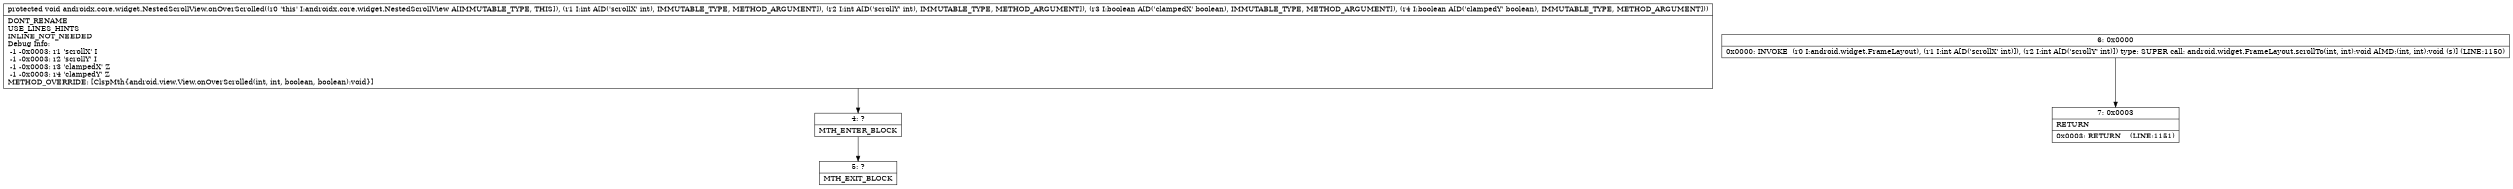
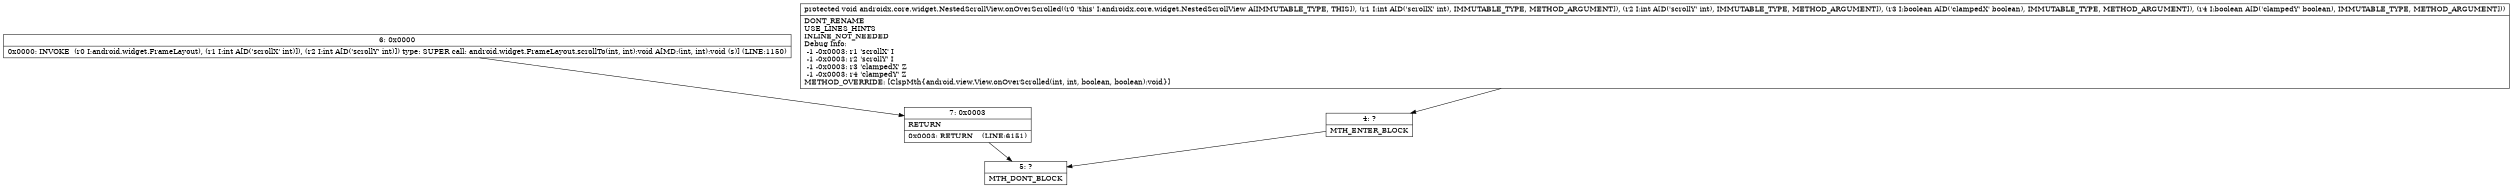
(2116, 136) -> (968, 136)
none -> (998, 150)
(858, 179) -> (1026, 179)
